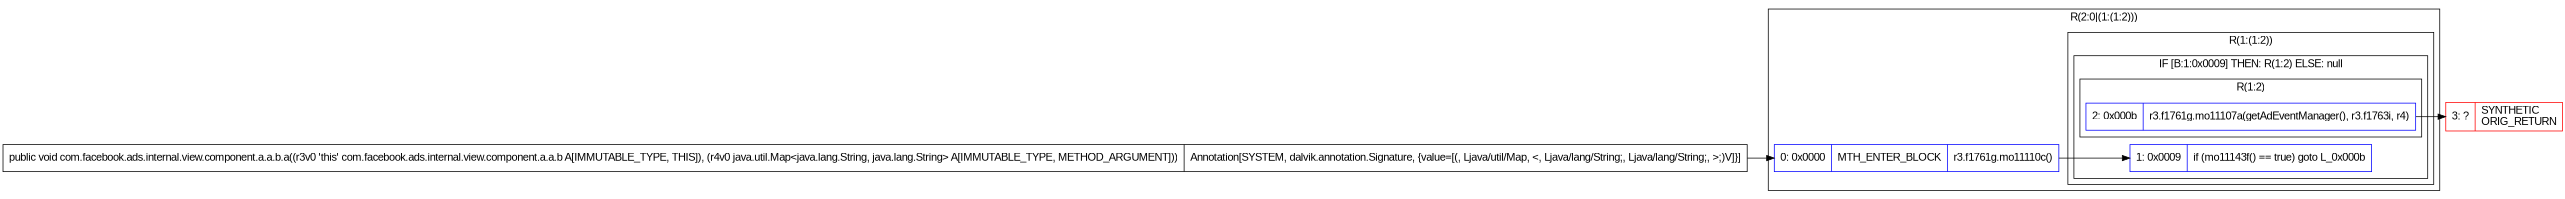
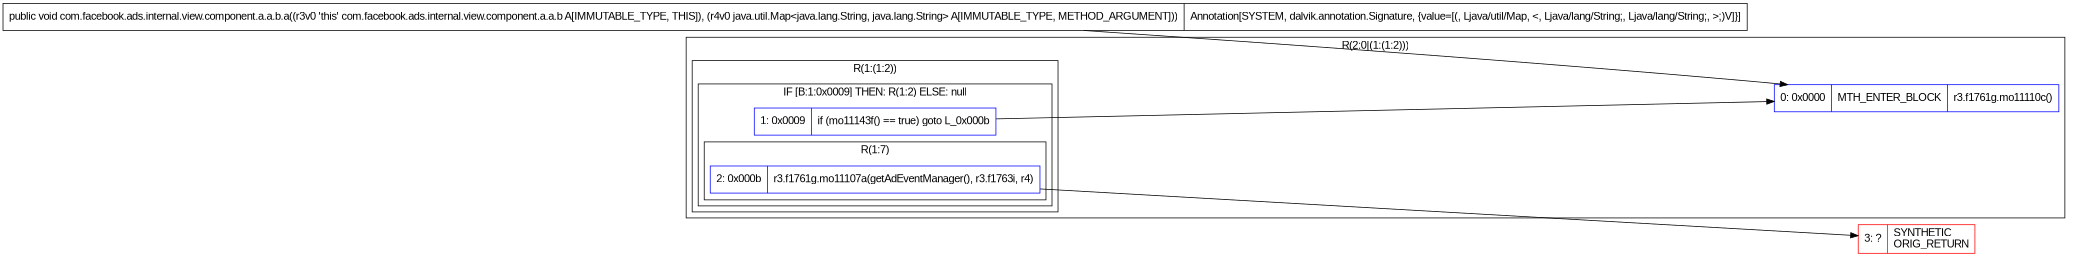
(2251, 88) -> (875, 151)
(2091, 158) -> (1381, 110)
